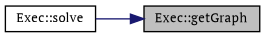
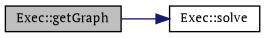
(113, 19) -> (139, 19)
